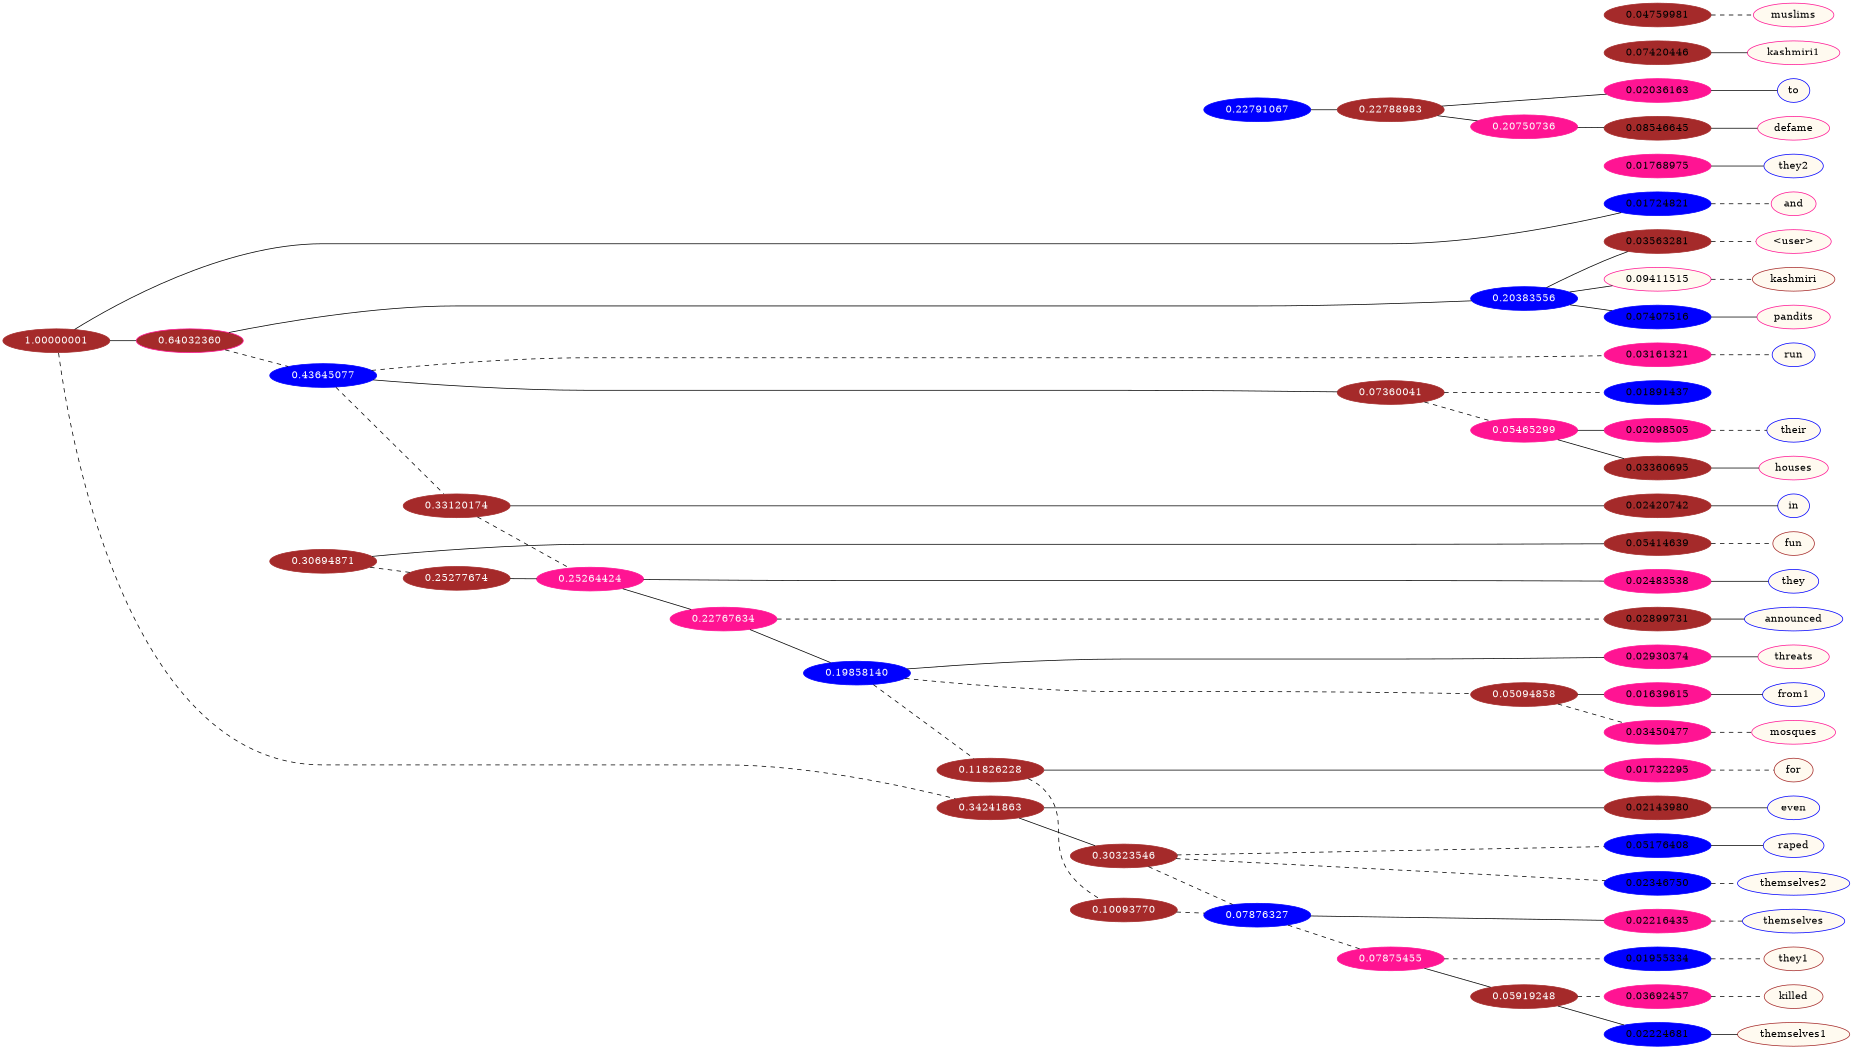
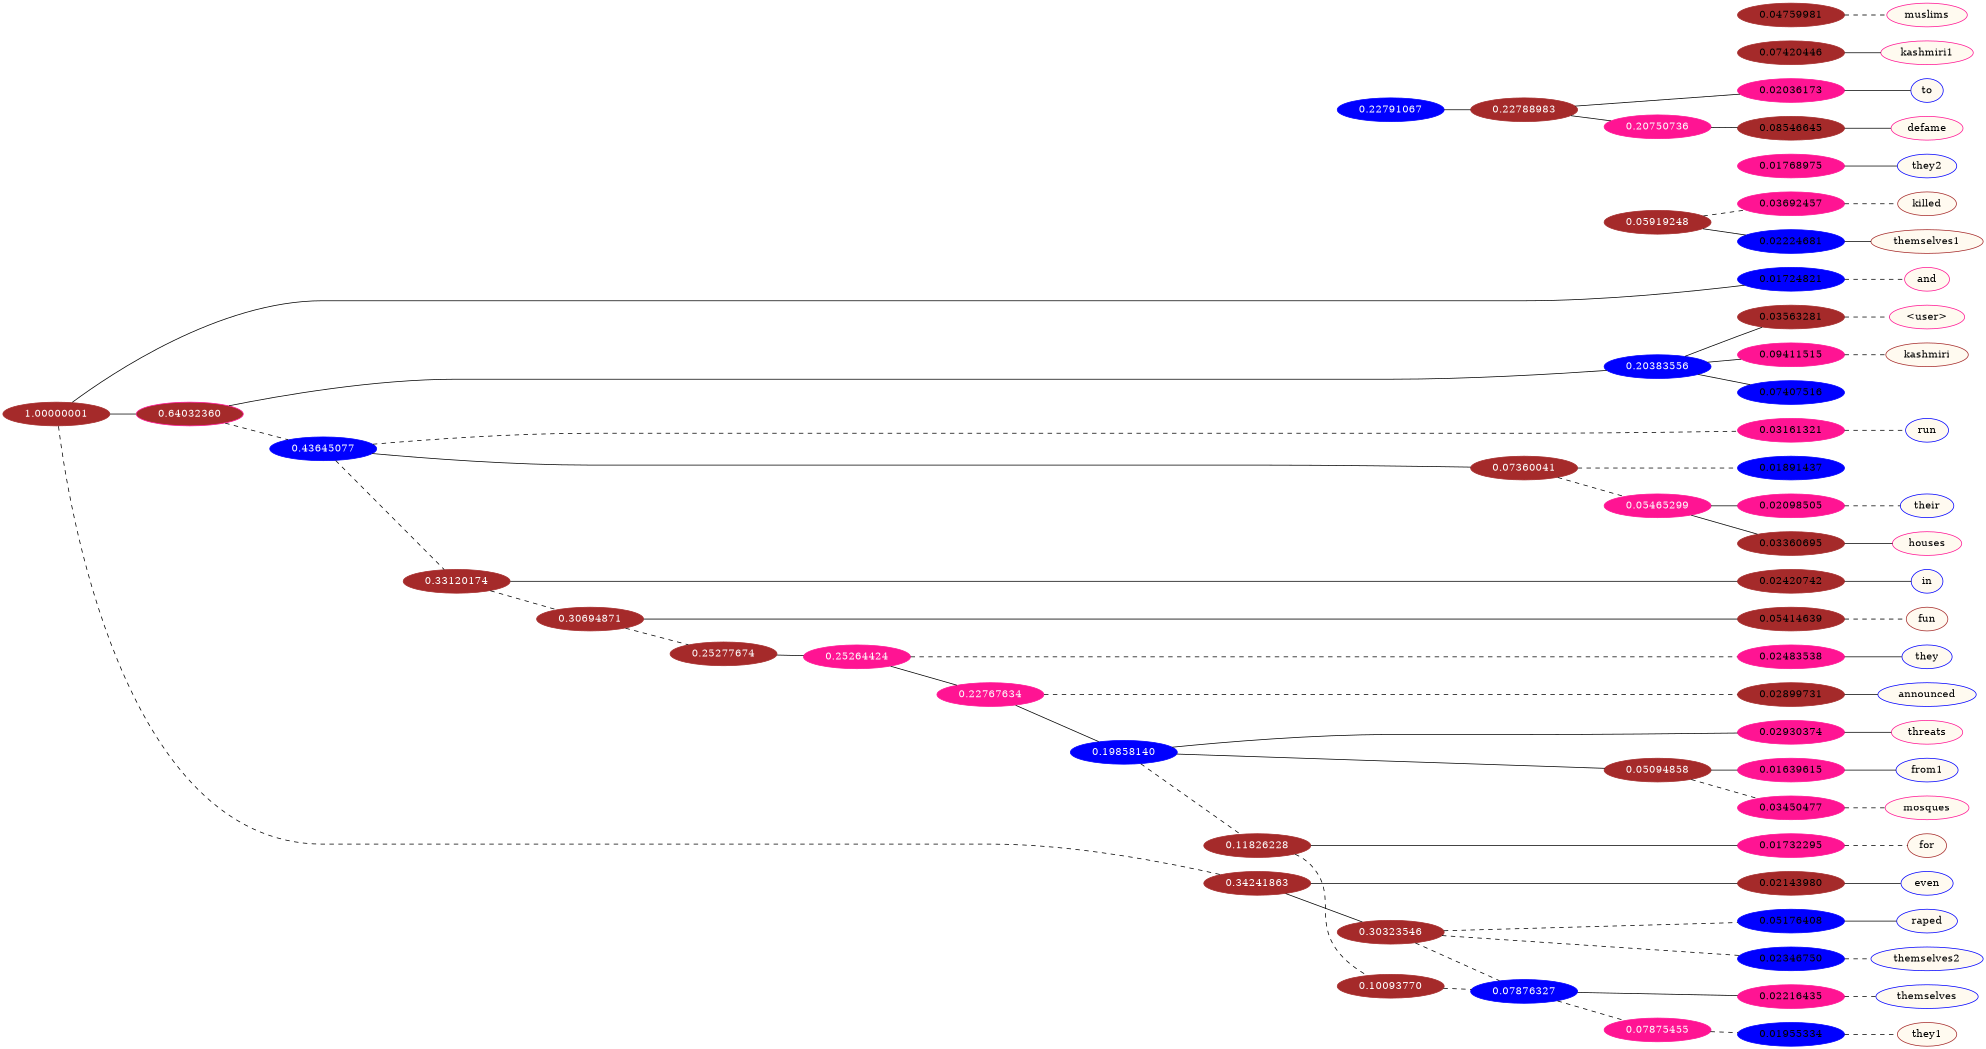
(1658, 90) -> (1791, 90)
(1658, 279) -> (1791, 355)
(1794, 317) -> none
(521, 541) -> (523, 600)
(1124, 581) -> (1324, 657)
(1188, 692) -> (1391, 761)
(1457, 978) -> none
